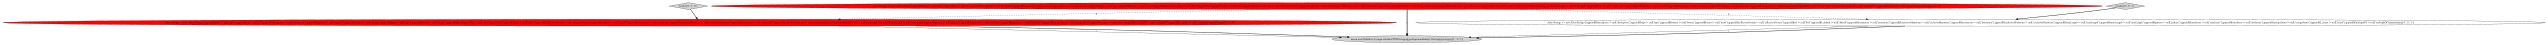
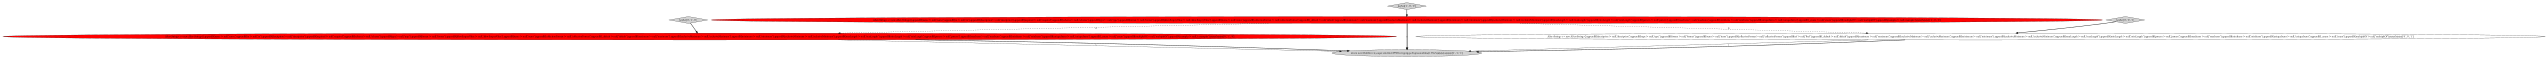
none -> (1407, 6)
